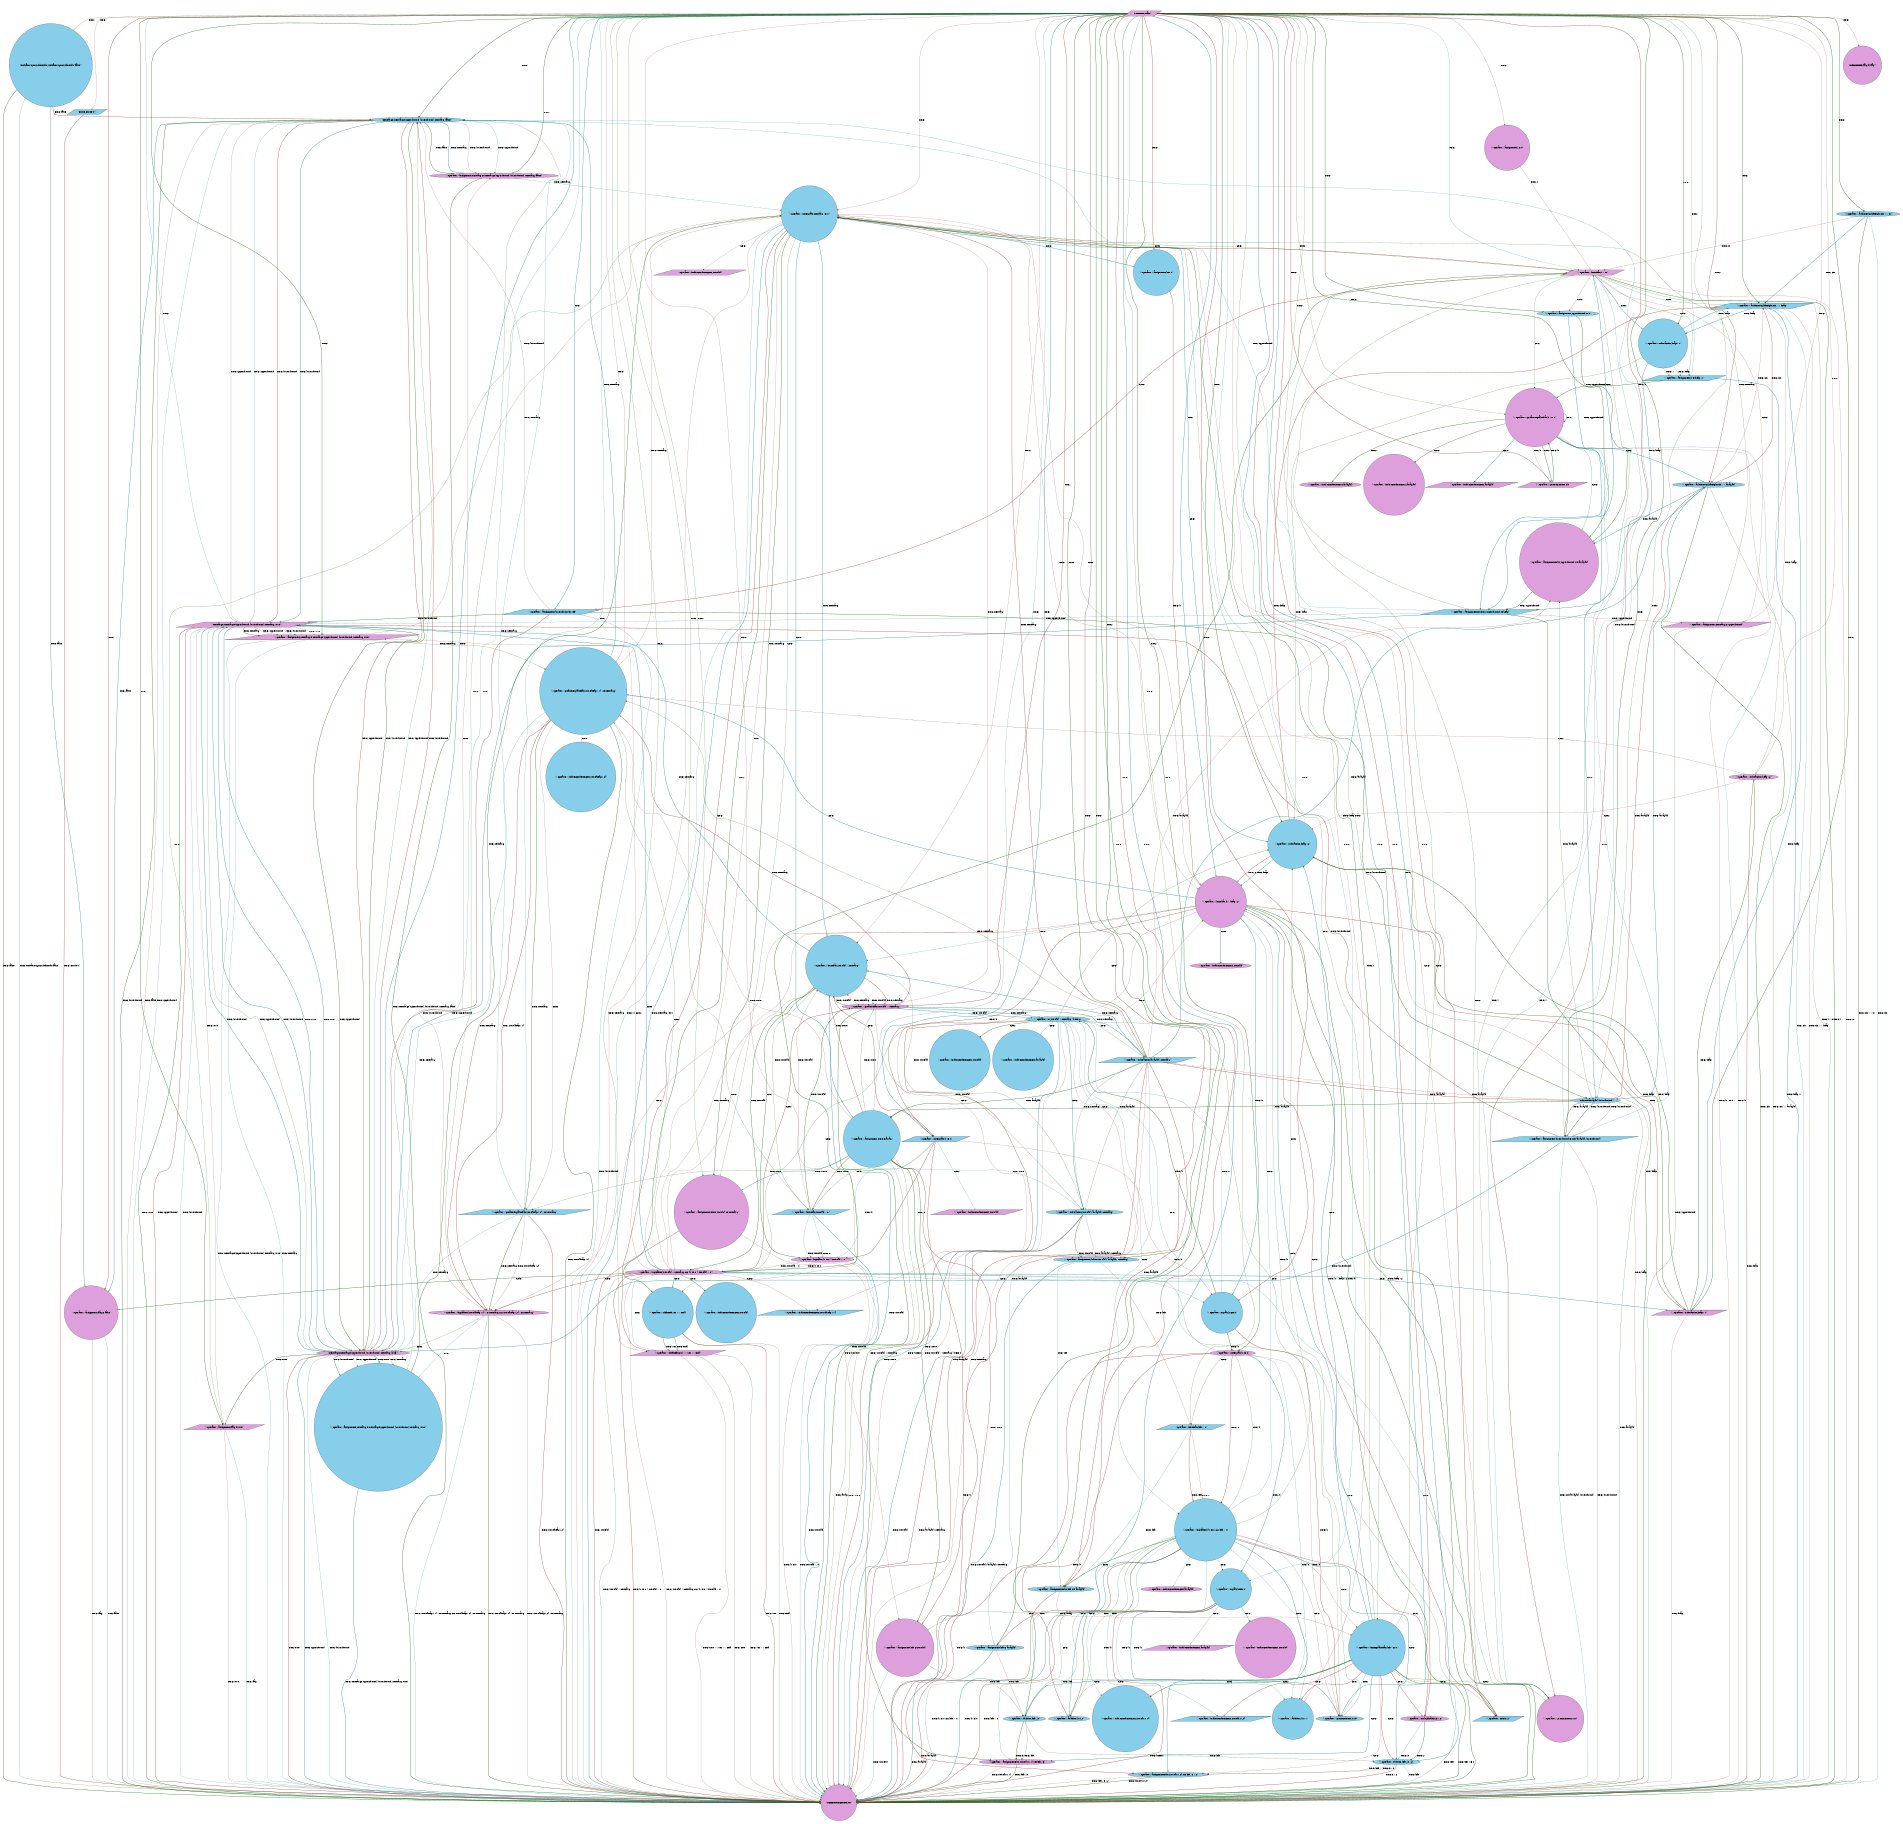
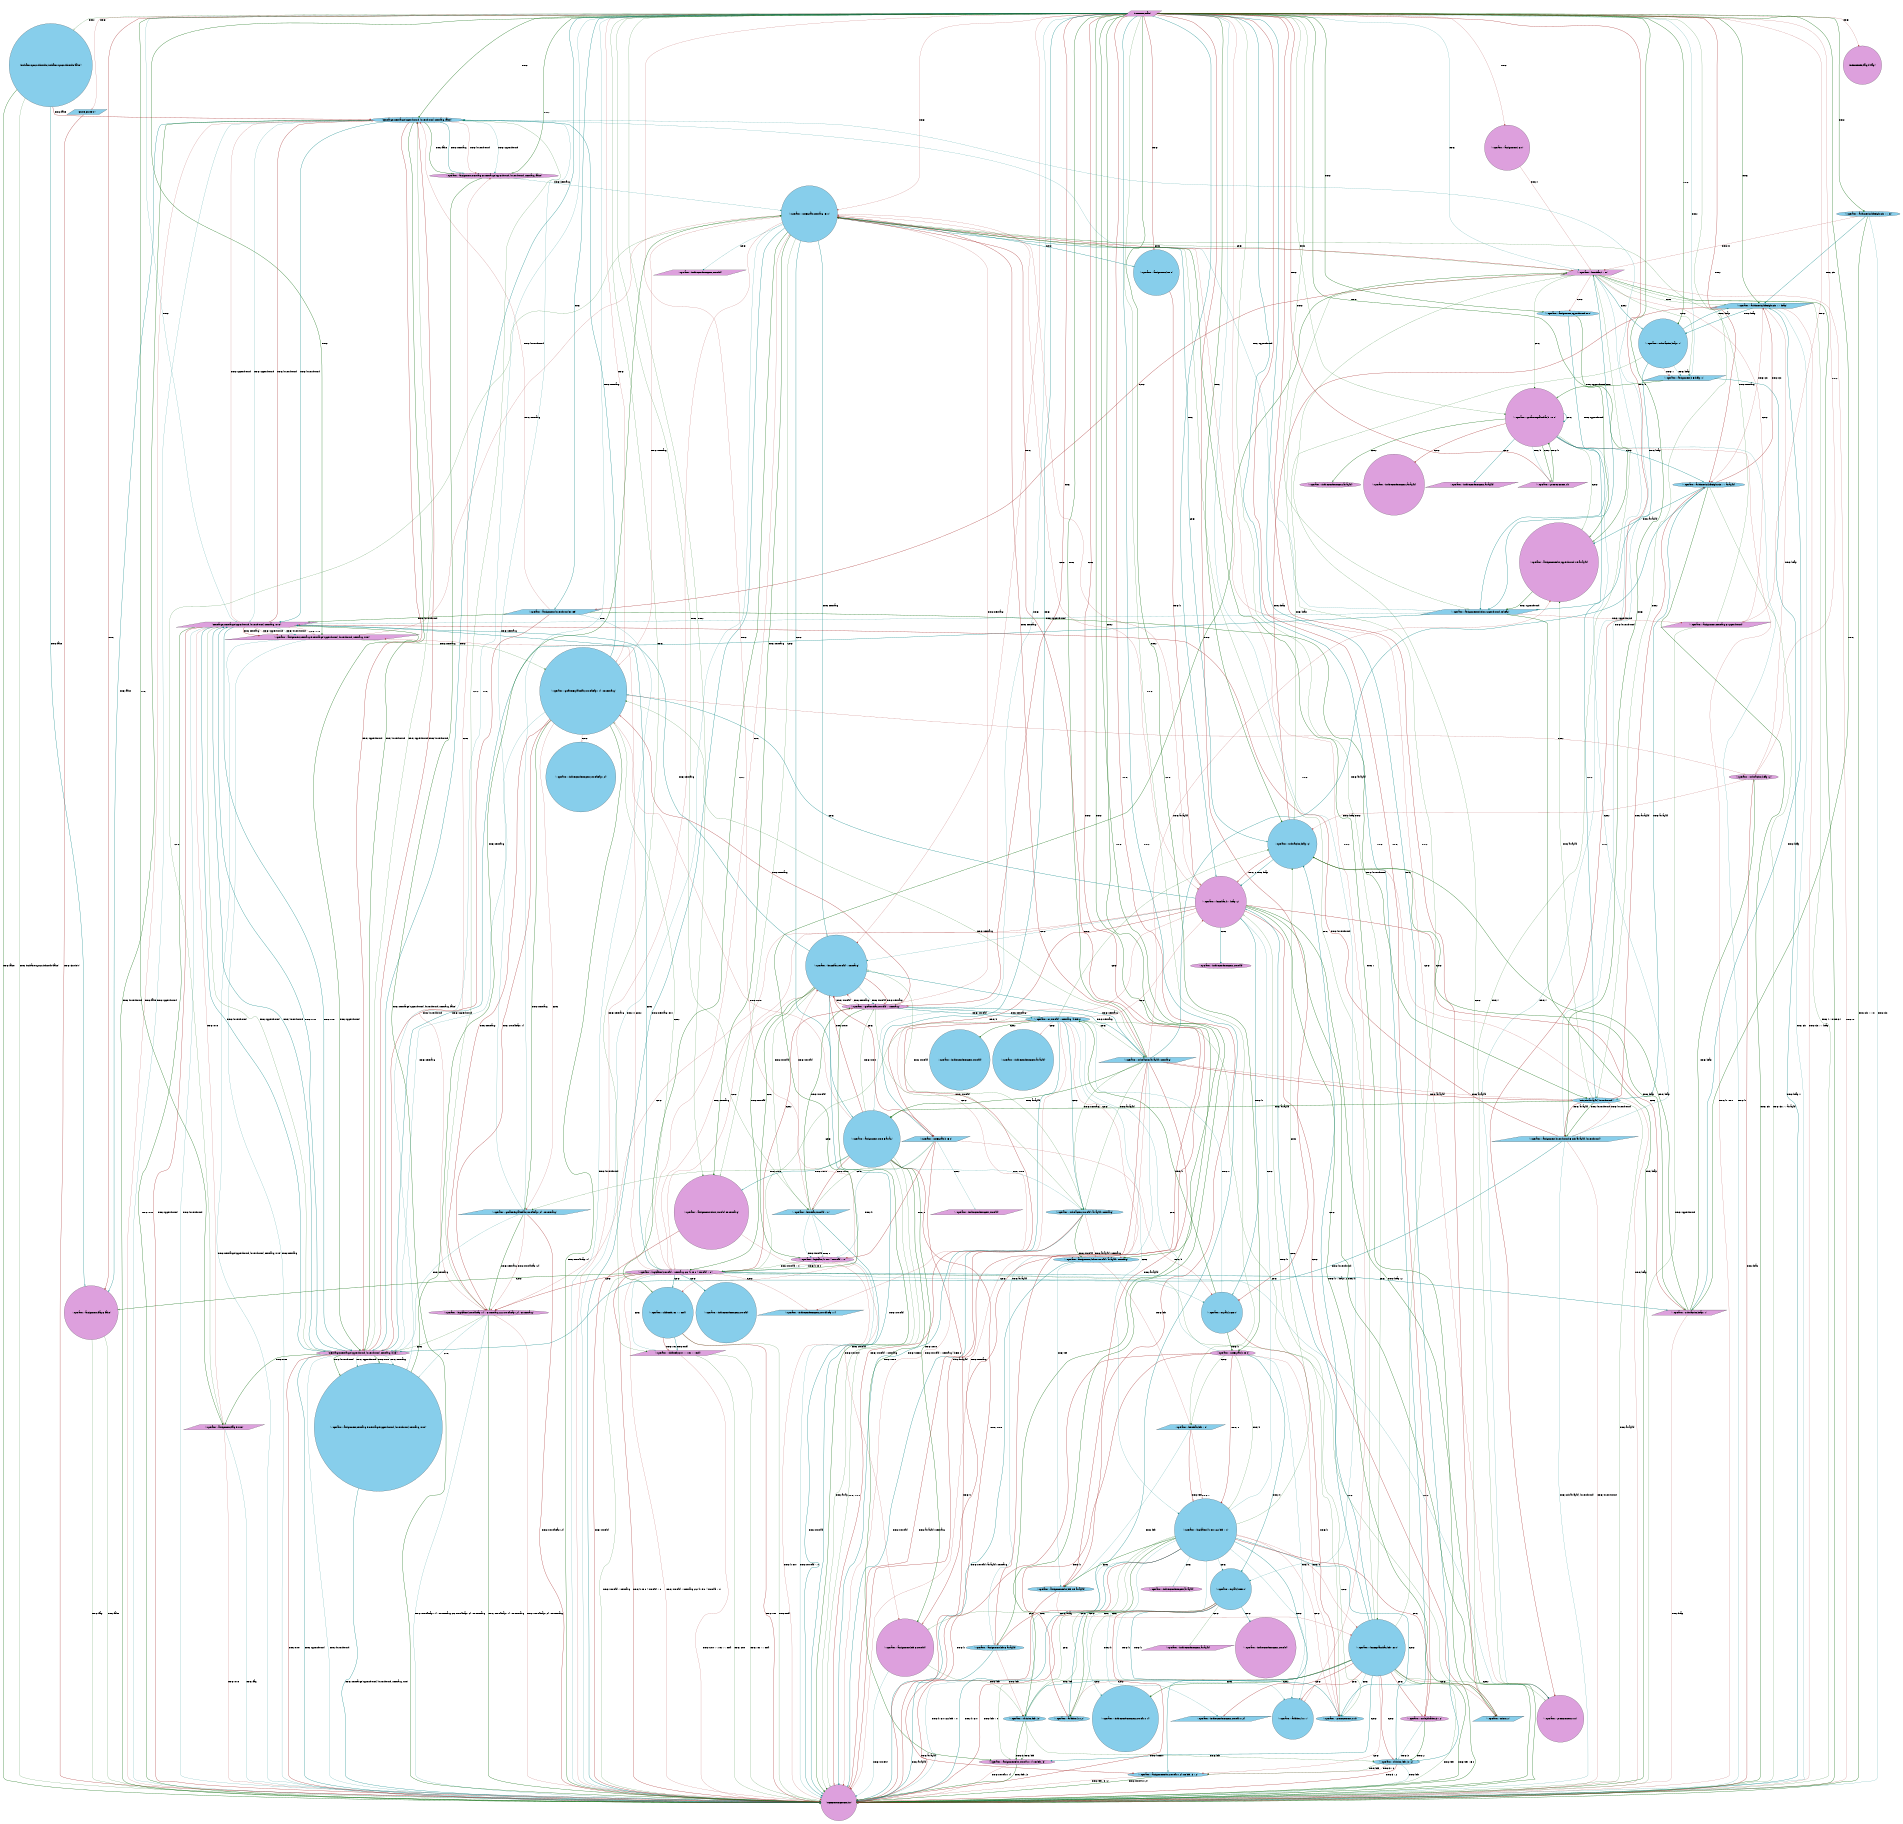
(719, 795) -> (1093, 953)
